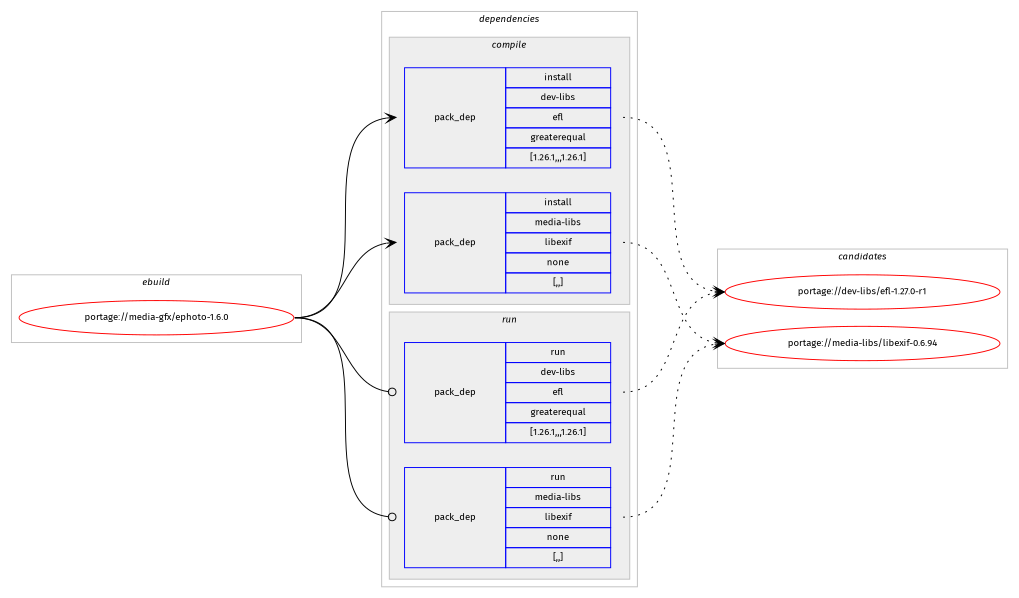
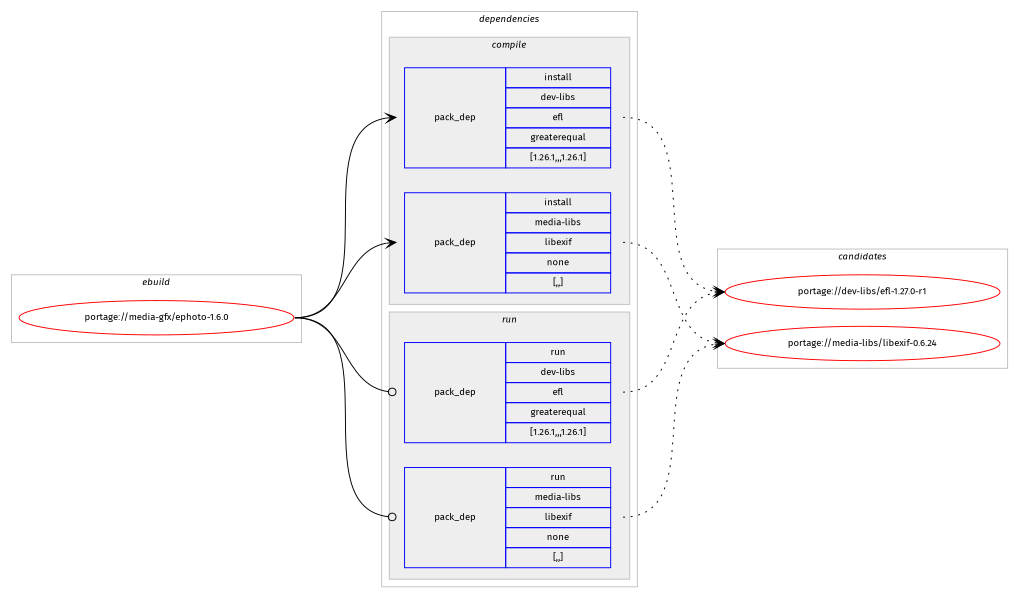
(863, 344) -> (863, 344)
